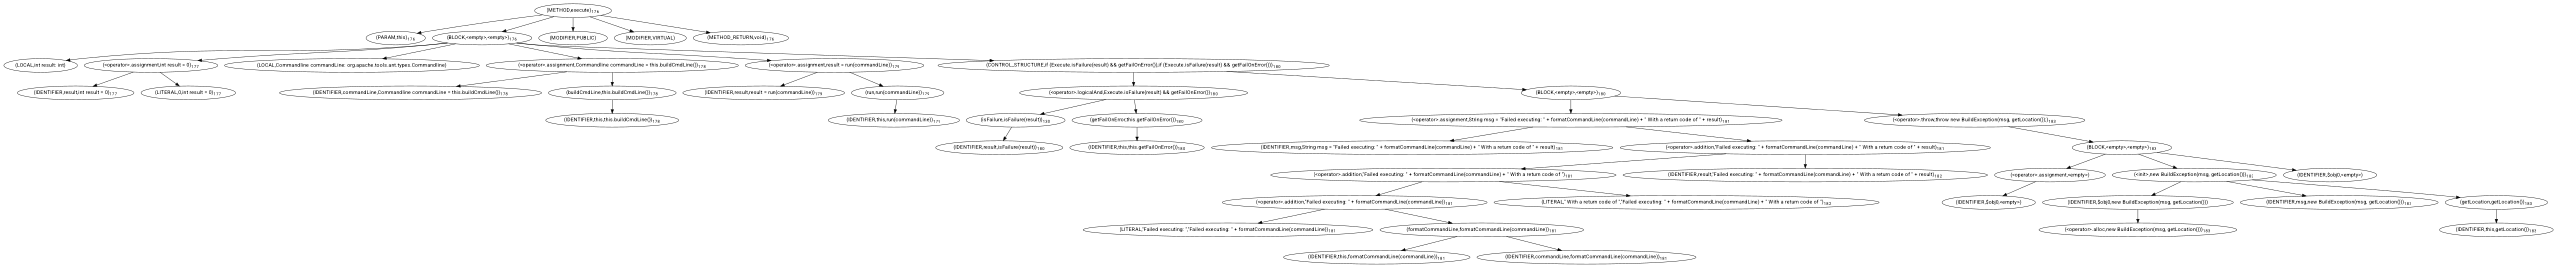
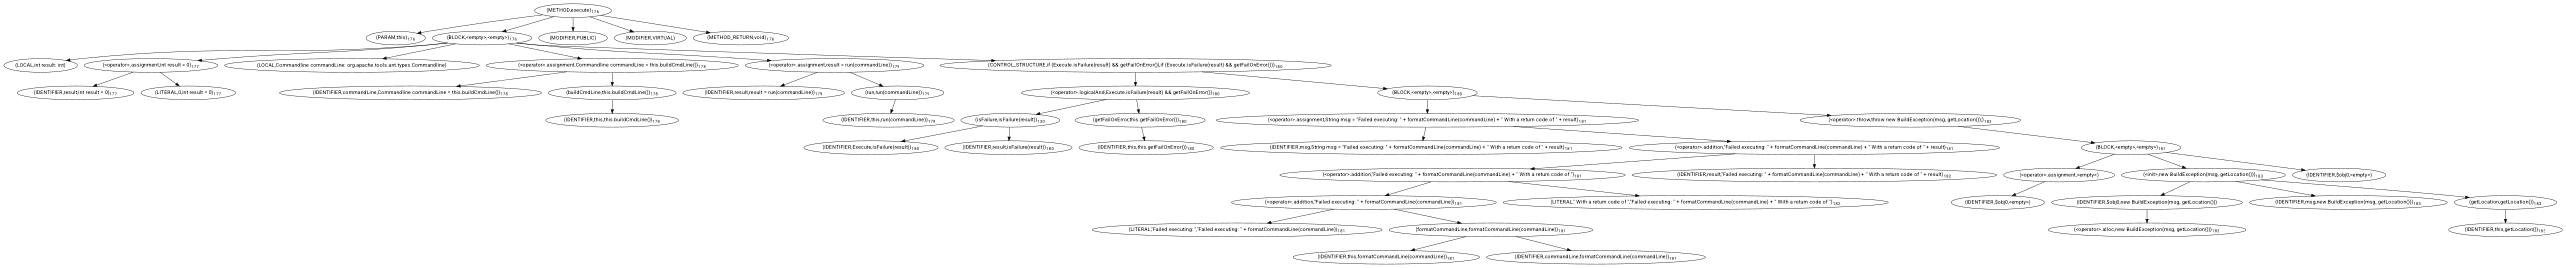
none -> (871, 148)
